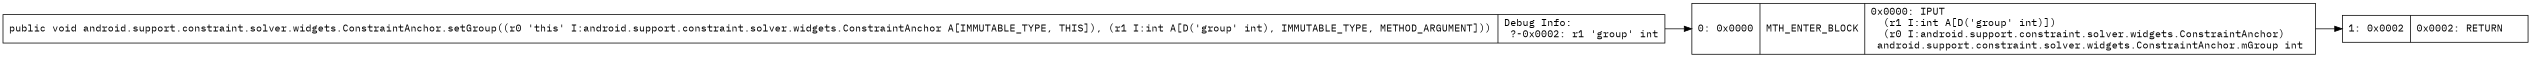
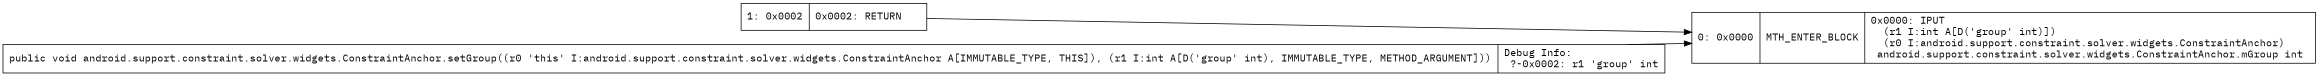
(2325, 29) -> (1306, 25)
